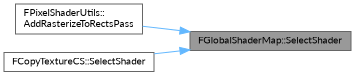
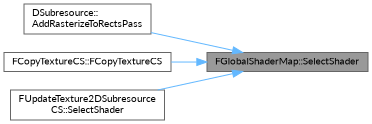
(79, 19) -> (88, 19)
(79, 62) -> (88, 62)
none -> (88, 105)
